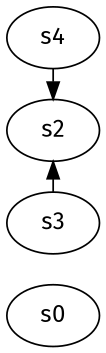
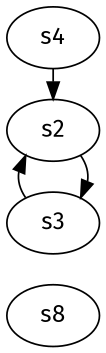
none -> (87, 168)
(53, 316) -> (53, 316)
